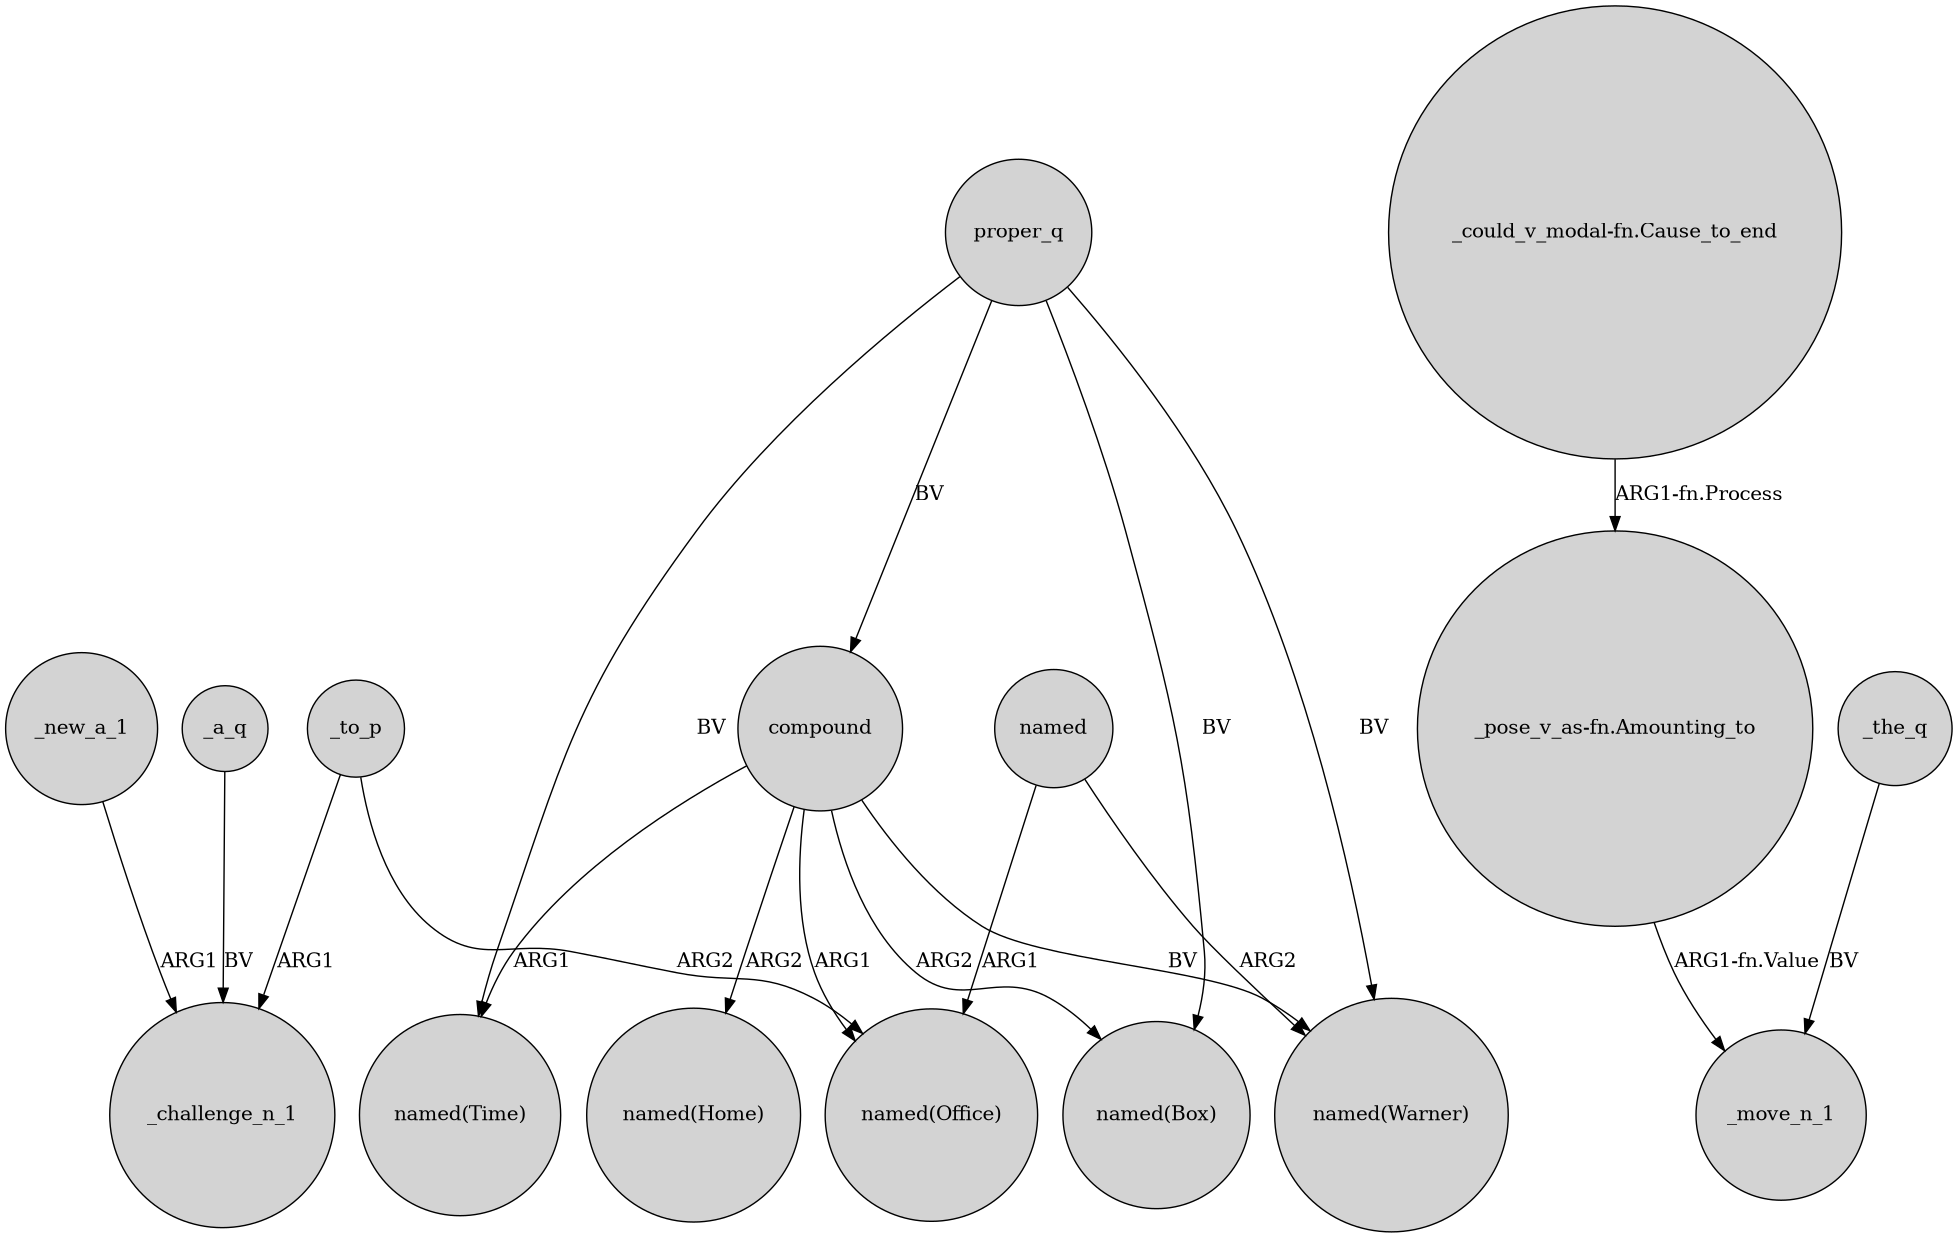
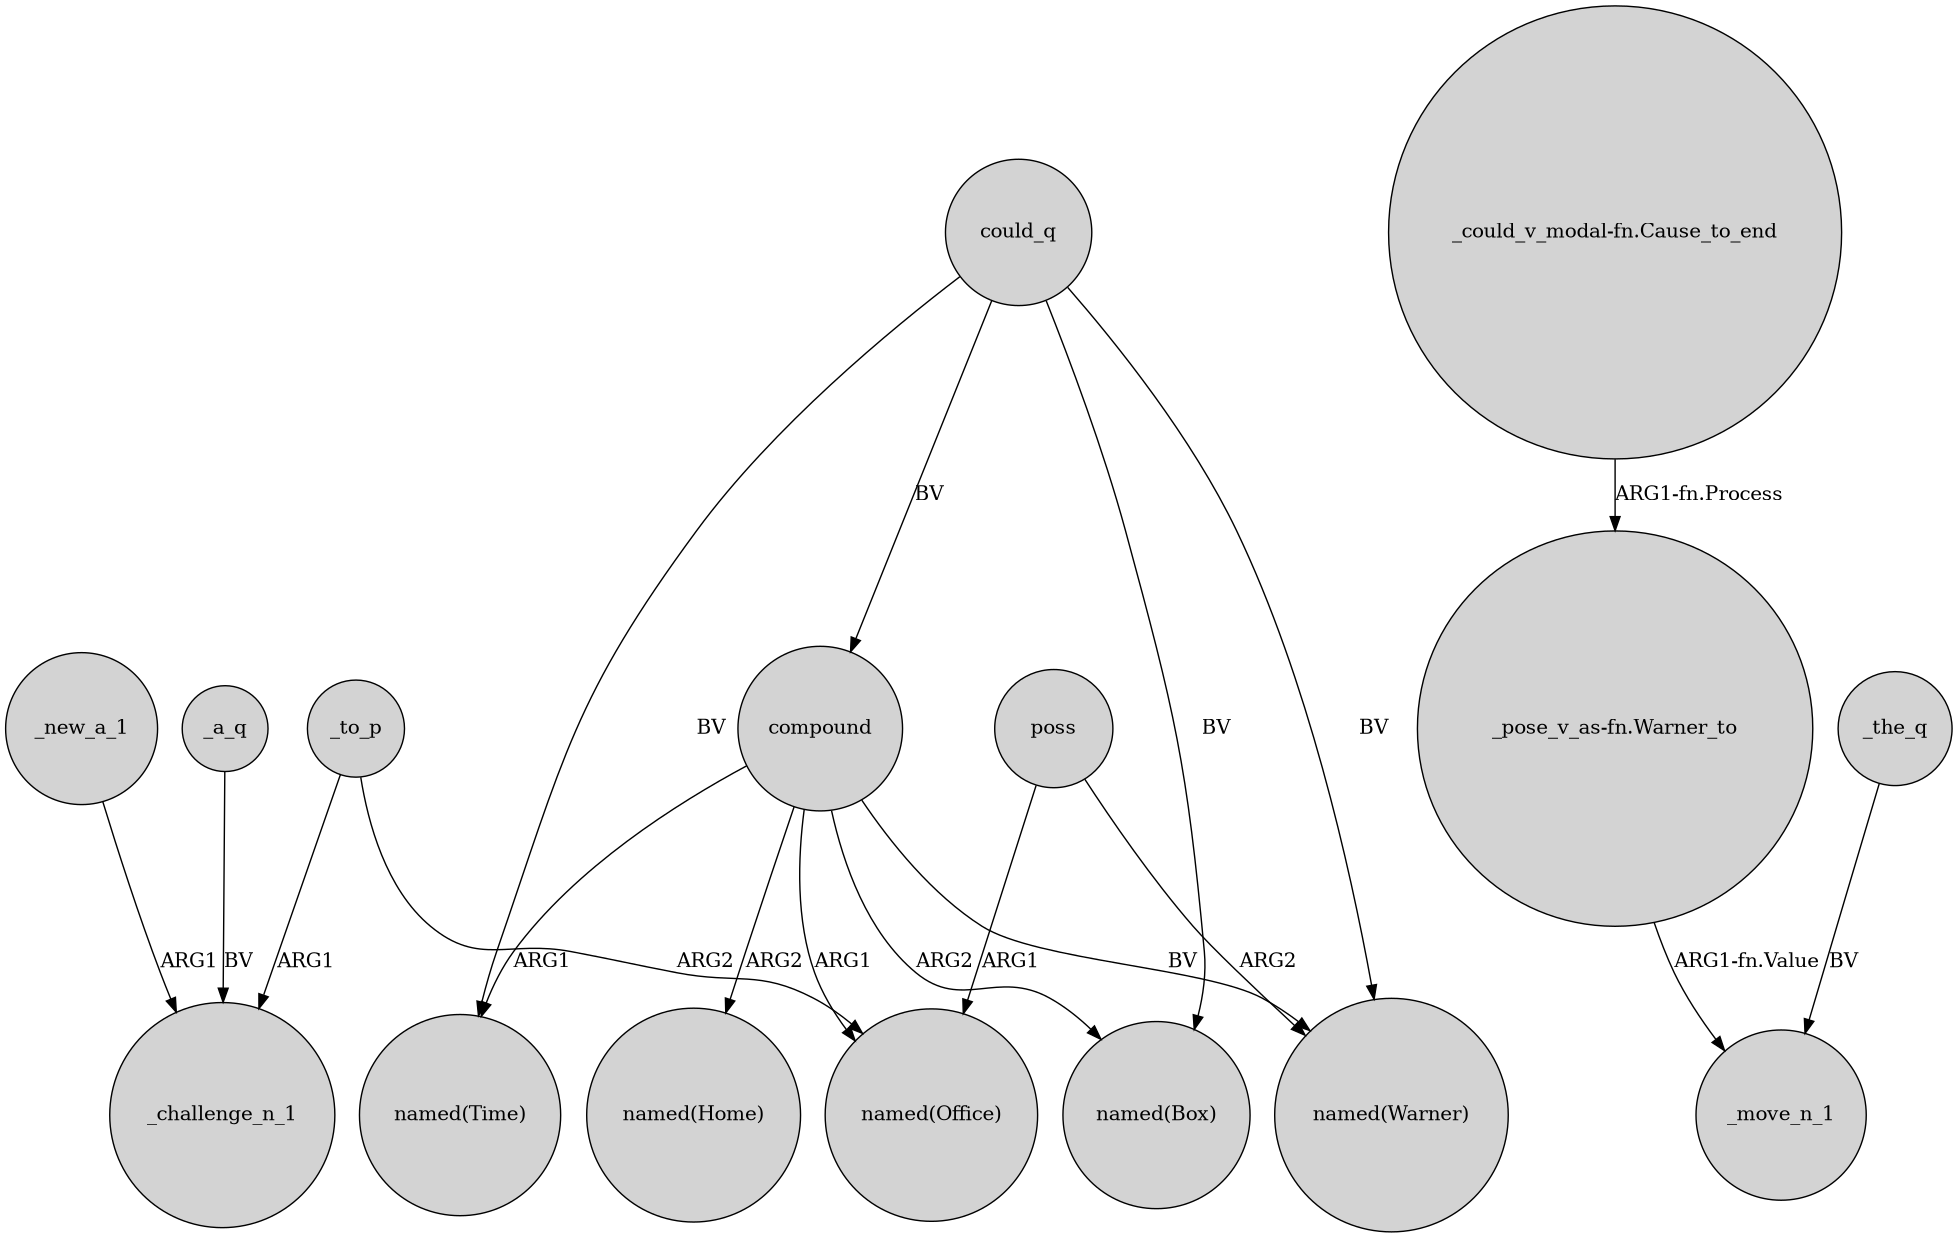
(1019, 232) -> (1019, 232)
(1054, 729) -> (1054, 729)
(1615, 729) -> (1615, 729)
